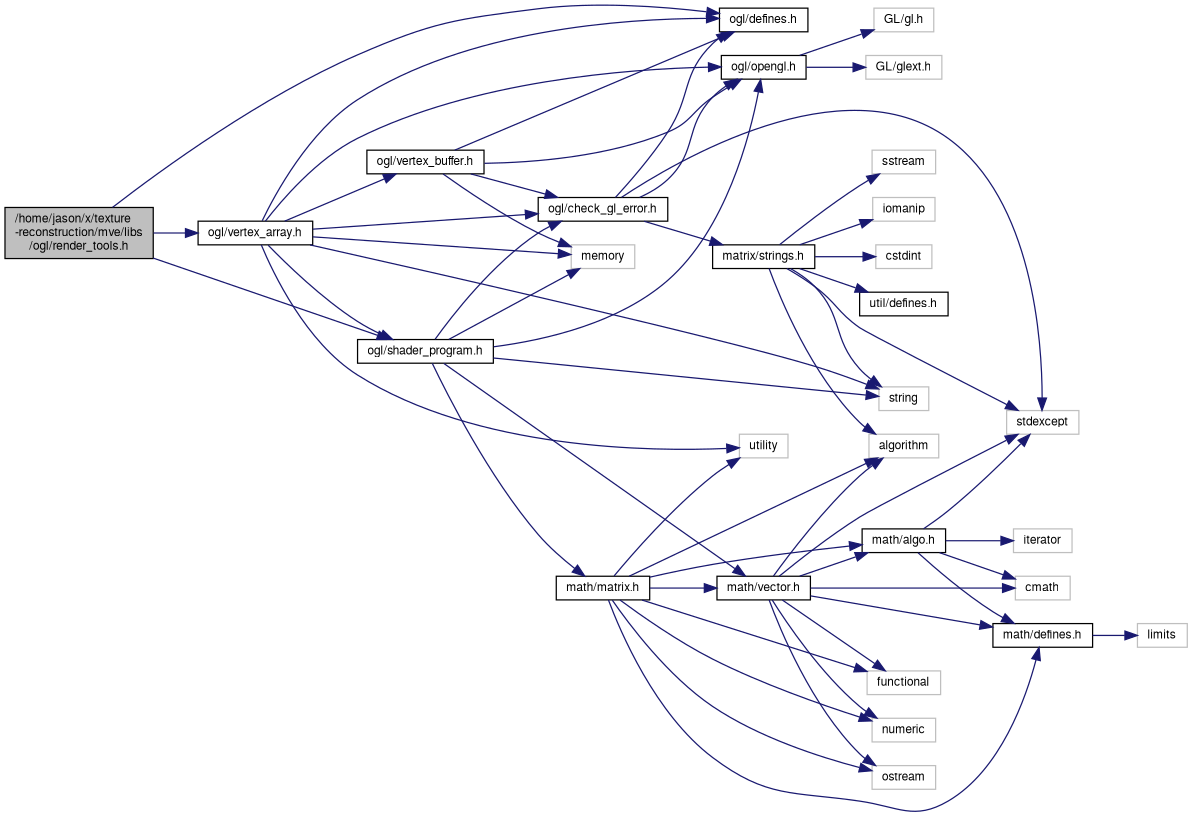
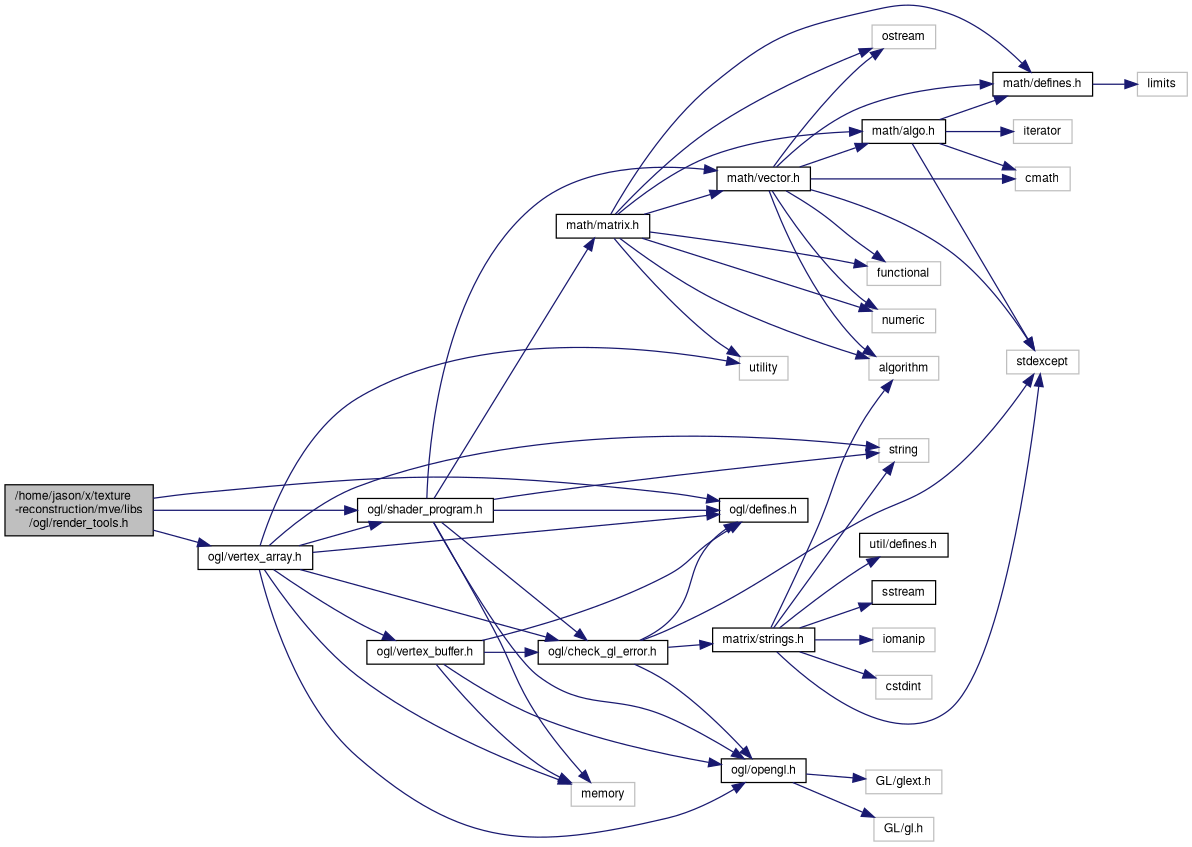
(904, 162) -> (904, 593)
none -> (600, 510)
